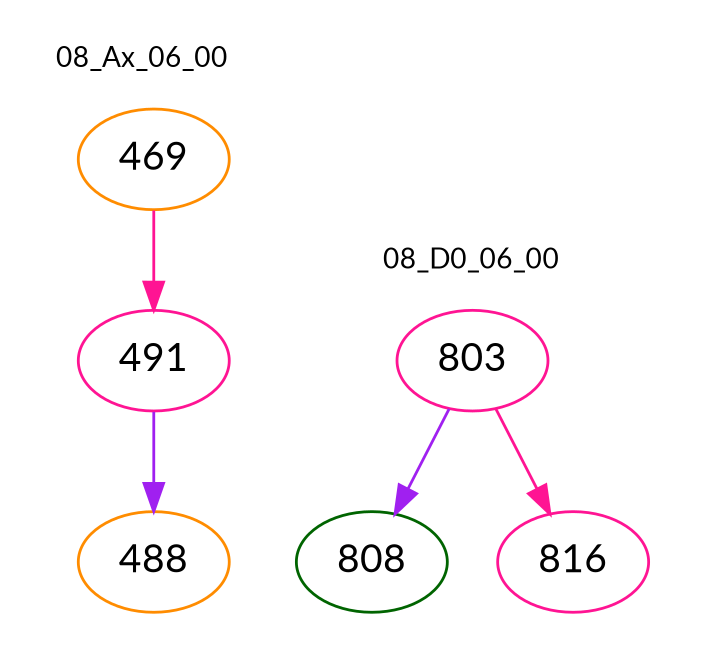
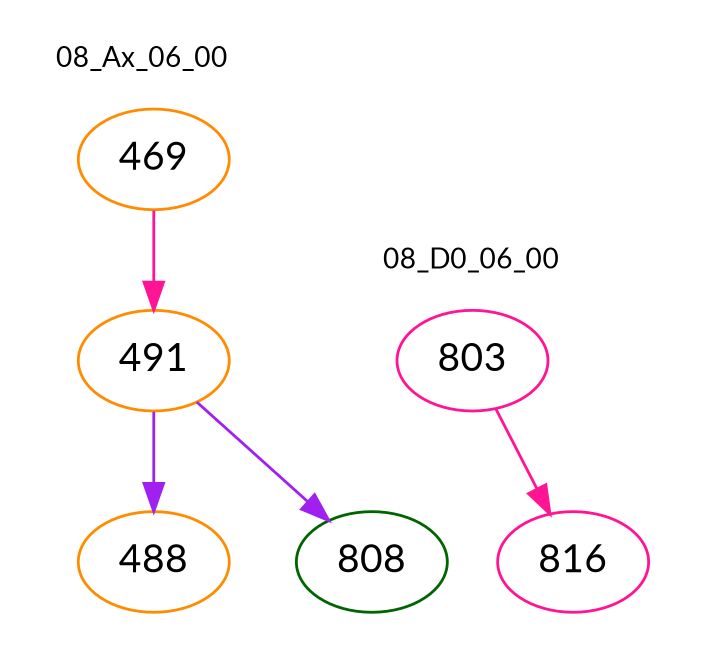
(154, 361) -> (154, 361)
(429, 449) -> (233, 434)
